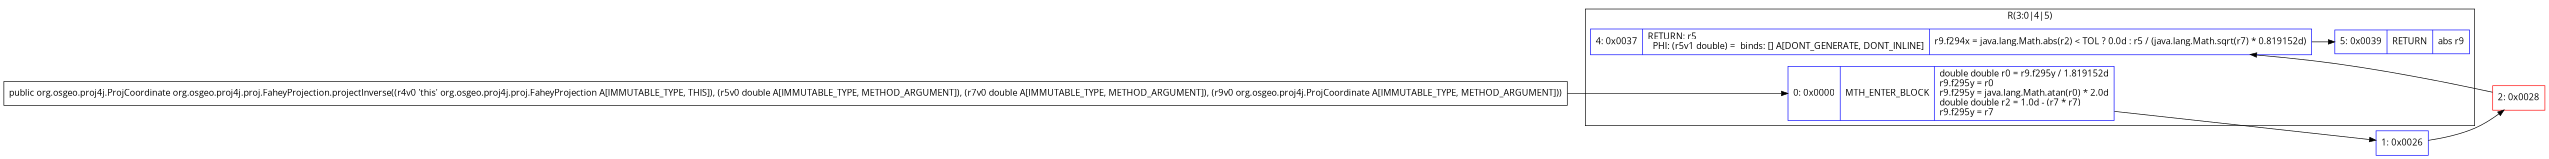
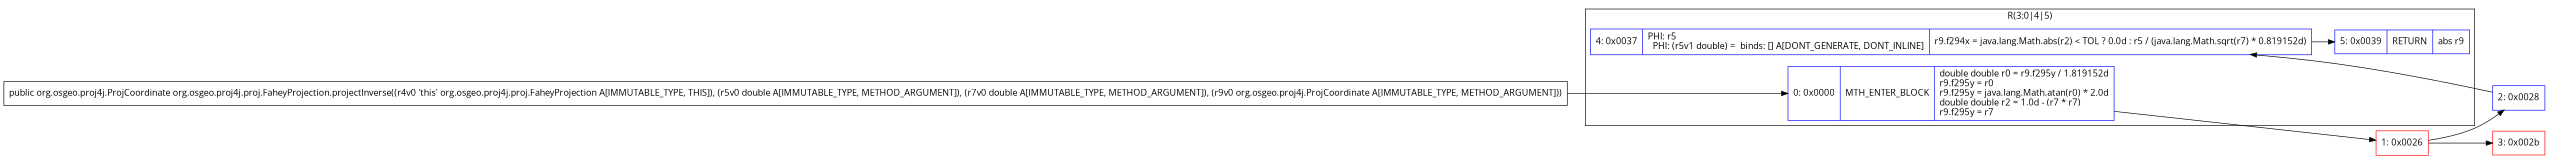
(1674, 37) -> (1664, 37)
(2519, 98) -> (2519, 98)
(2402, 143) -> (2402, 143)
none -> (2519, 143)
